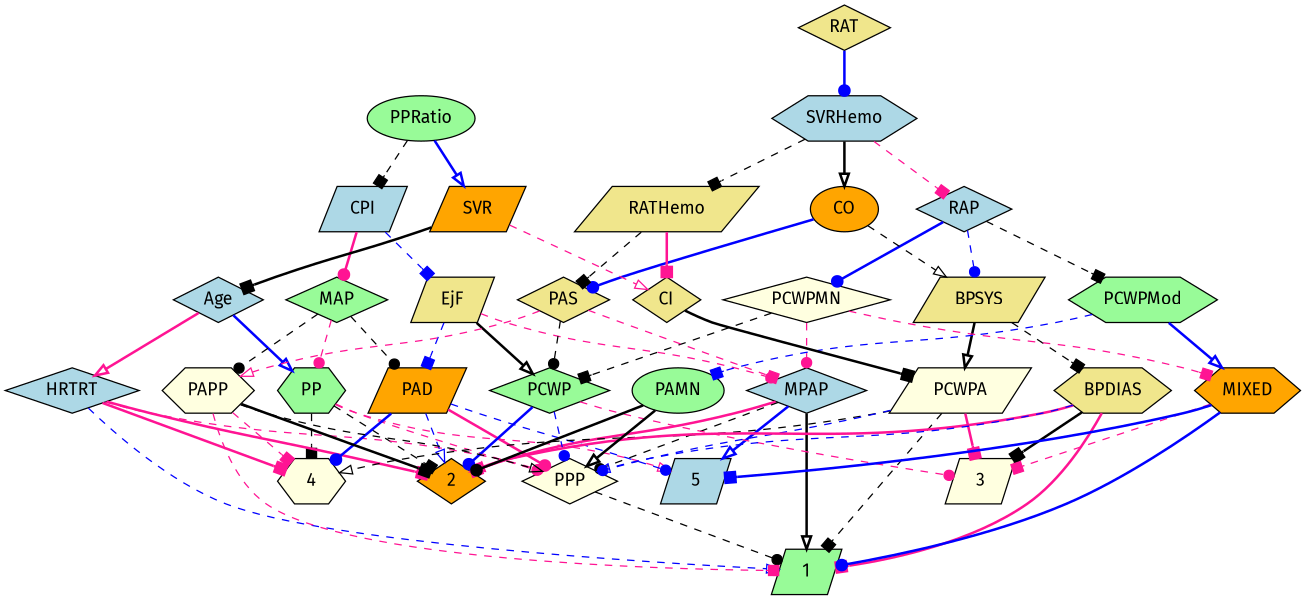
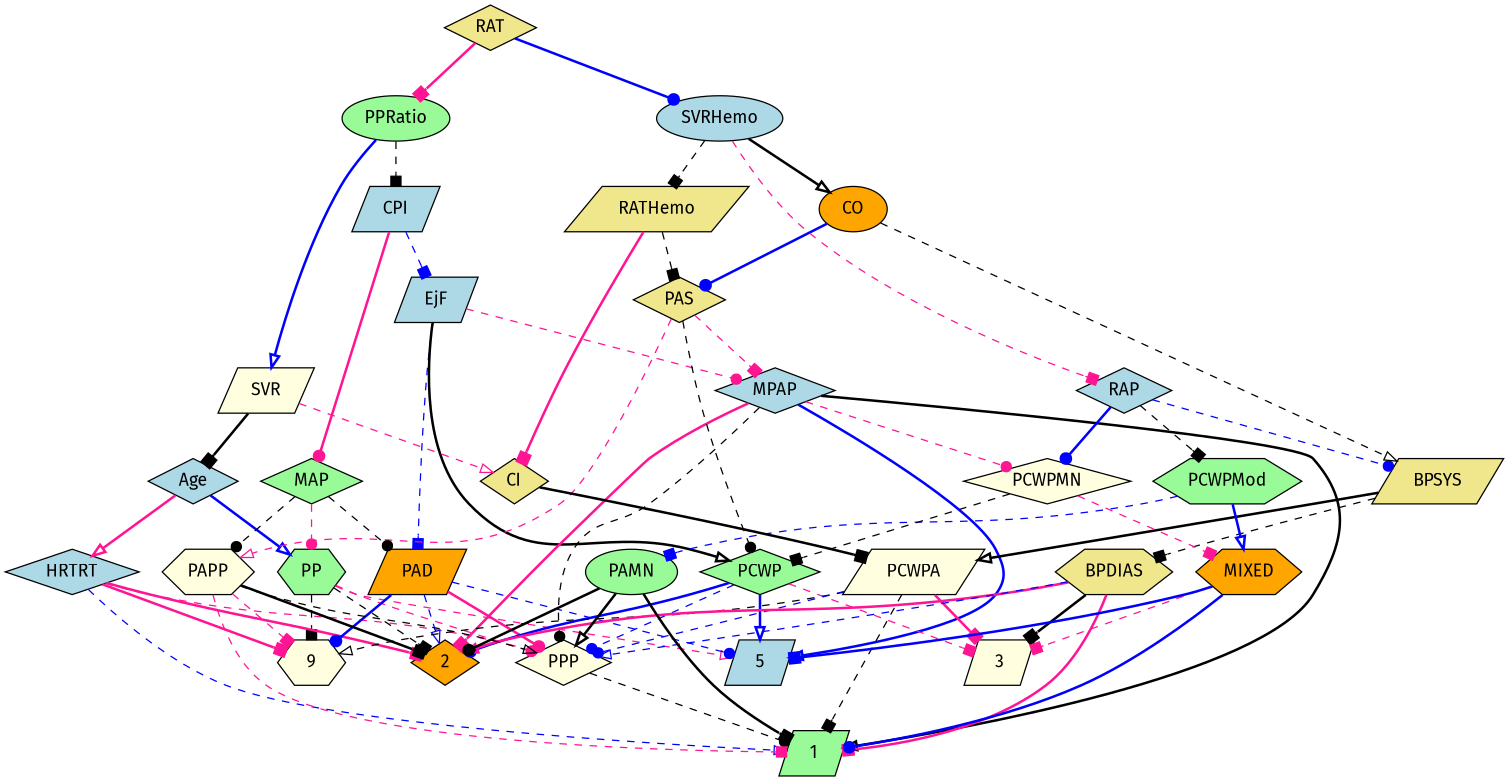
none -> (451, 66)
(844, 118) -> (720, 118)
(478, 209) -> (266, 391)
(453, 300) -> (436, 300)
(807, 340) -> (904, 433)
(788, 448) -> (897, 624)
(312, 481) -> (312, 663)
none -> (760, 611)
none -> (702, 673)
